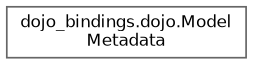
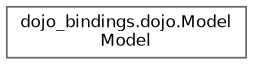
(126, 32) -> (126, 32)
